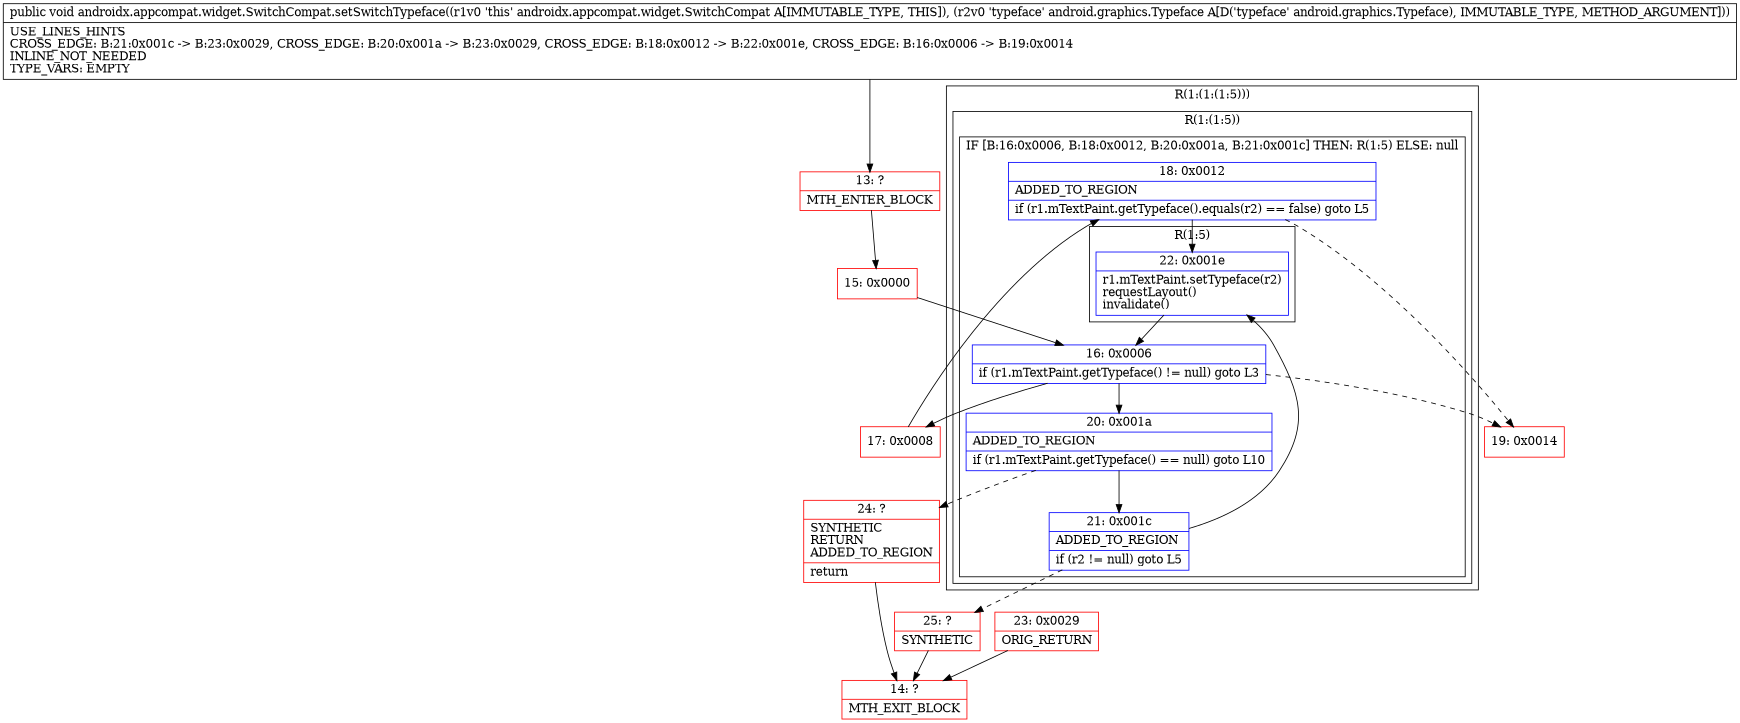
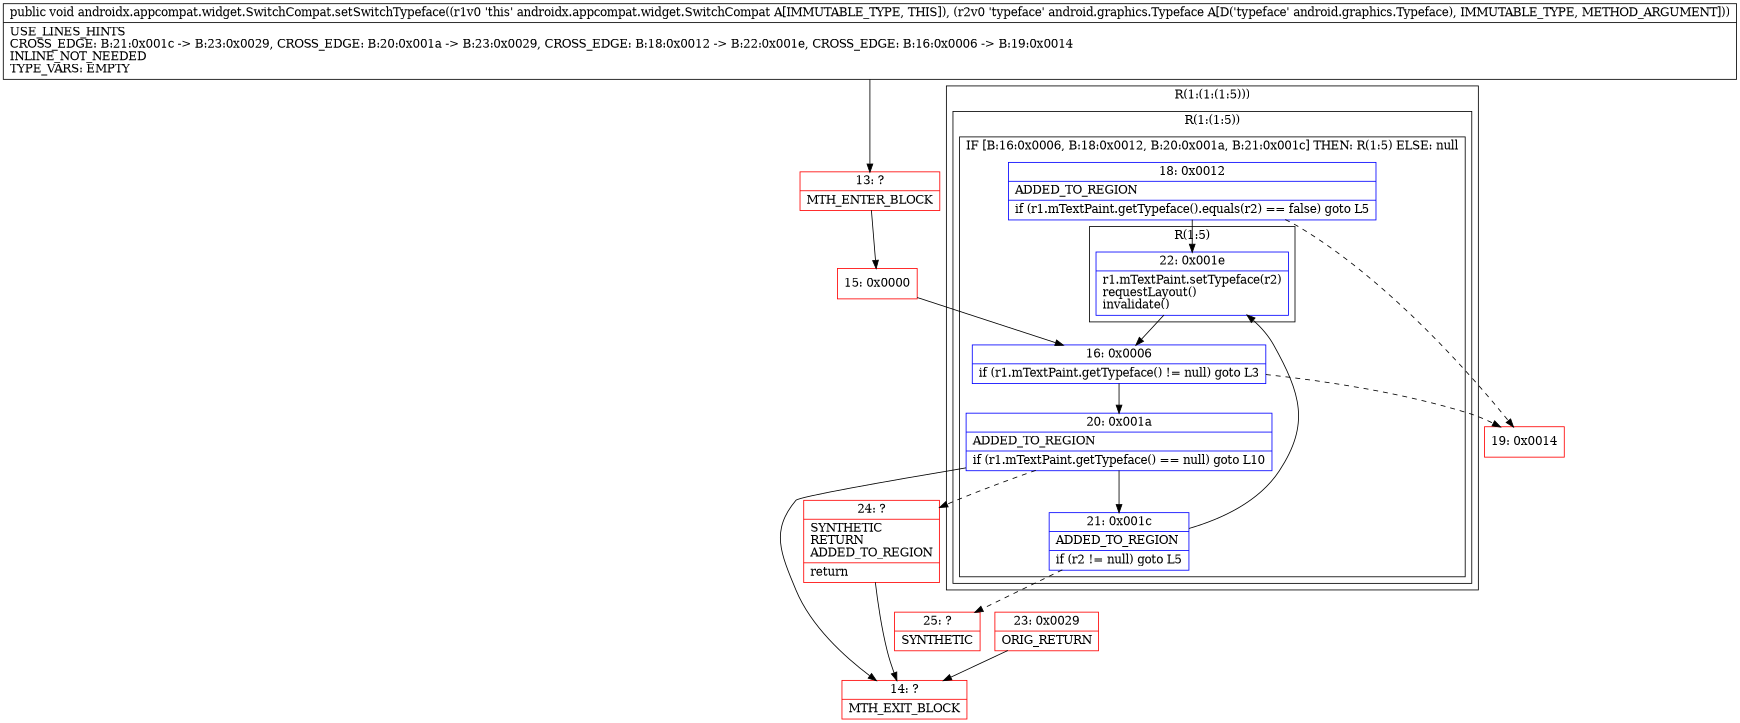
(900, 442) -> none
(923, 662) -> (786, 516)
